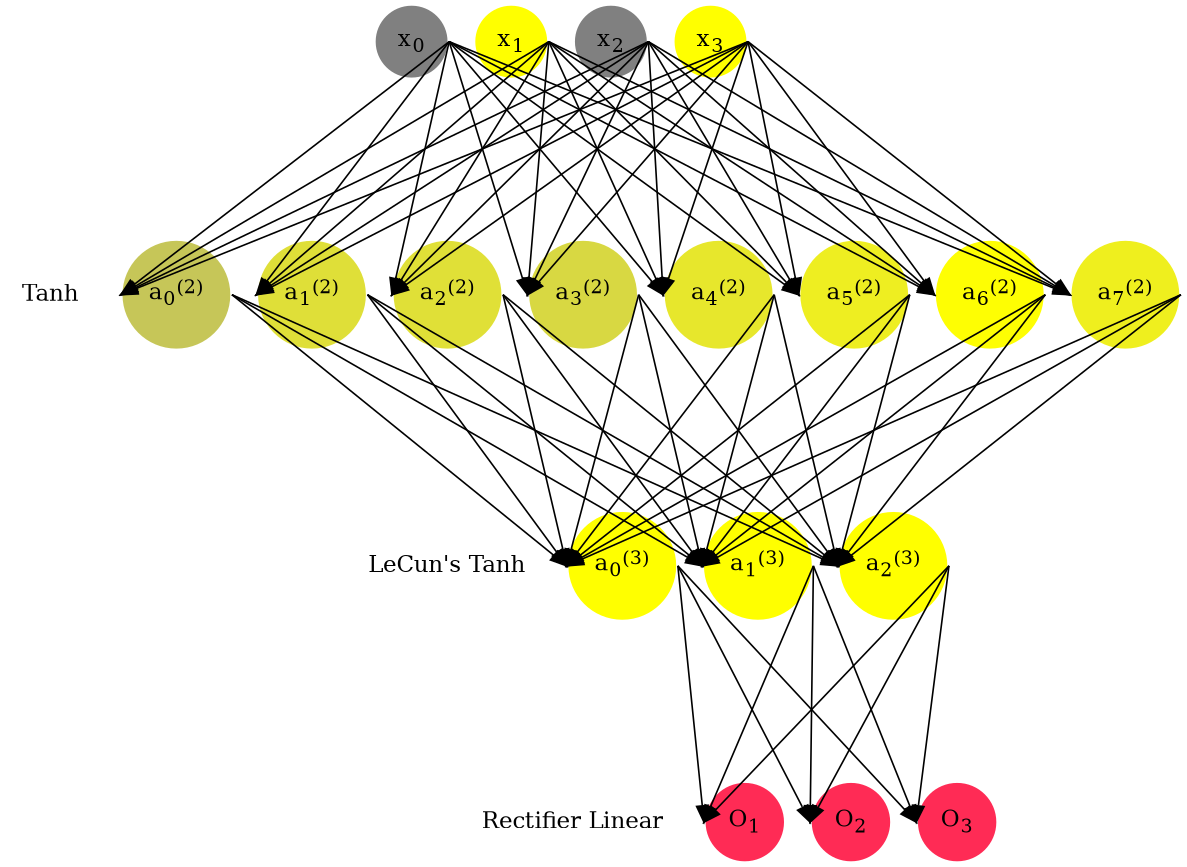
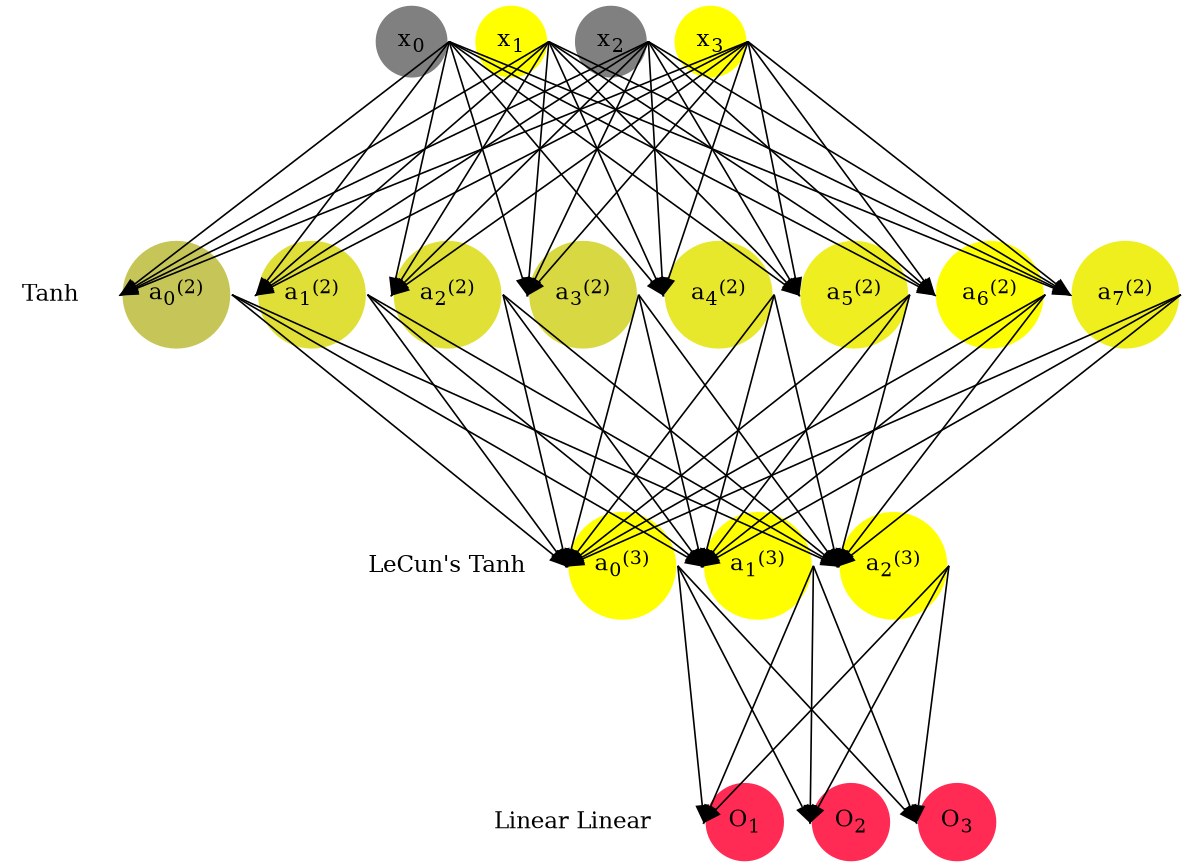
(573, 822) -> (573, 822)
